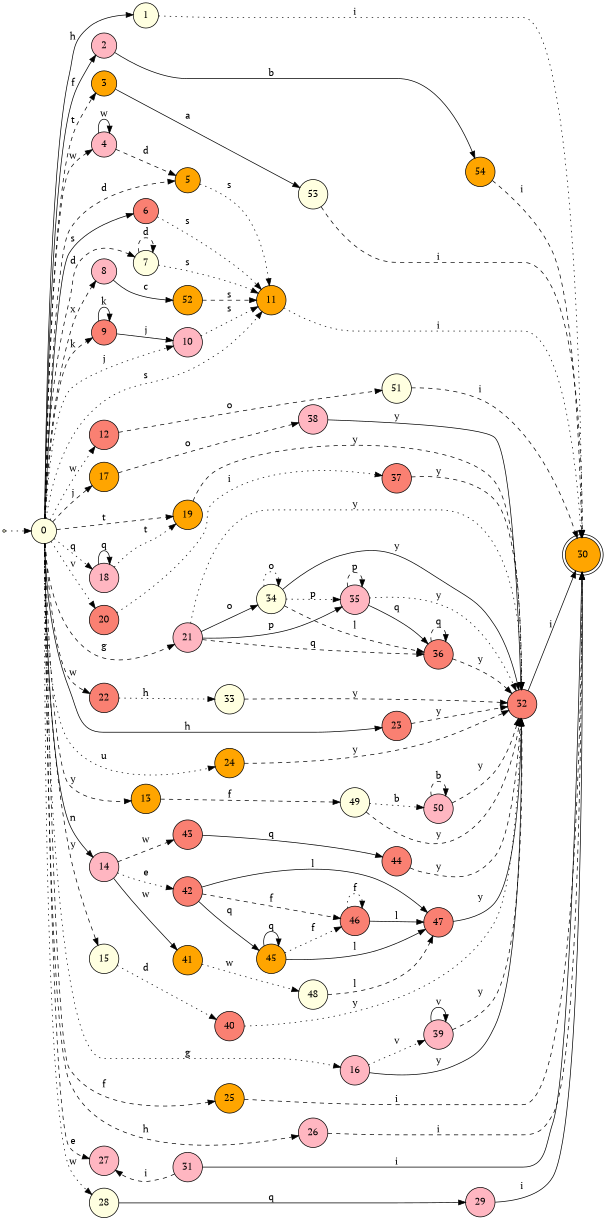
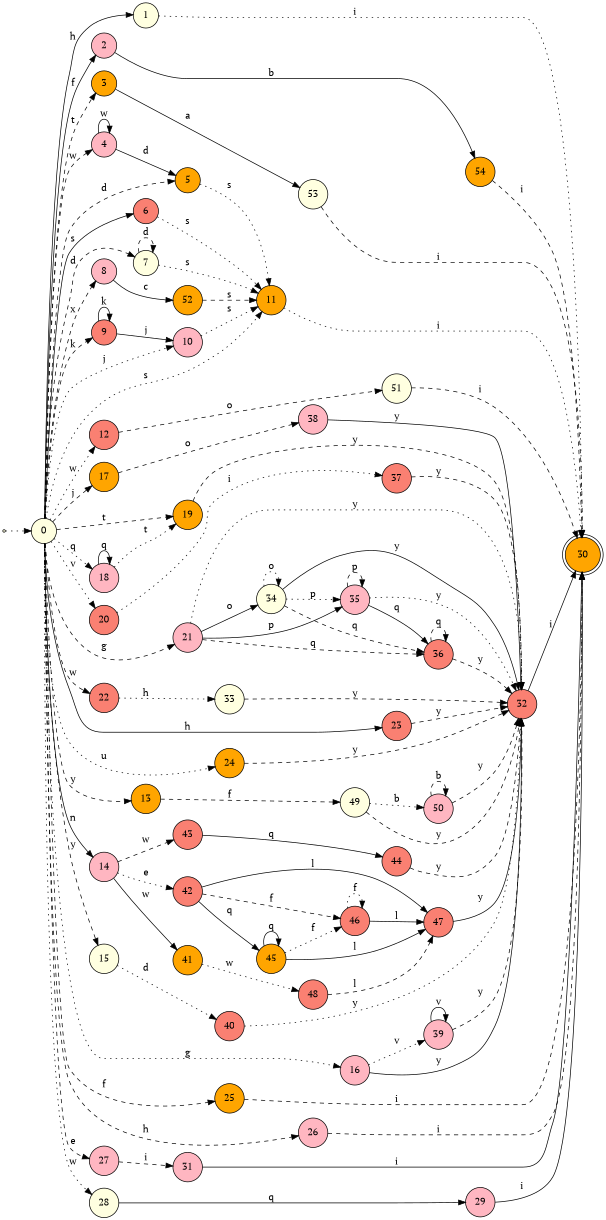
(143, 161) -> (143, 161)
(355, 626) -> (355, 626)
(313, 995) -> (313, 995)
(148, 1181) -> (142, 1164)
